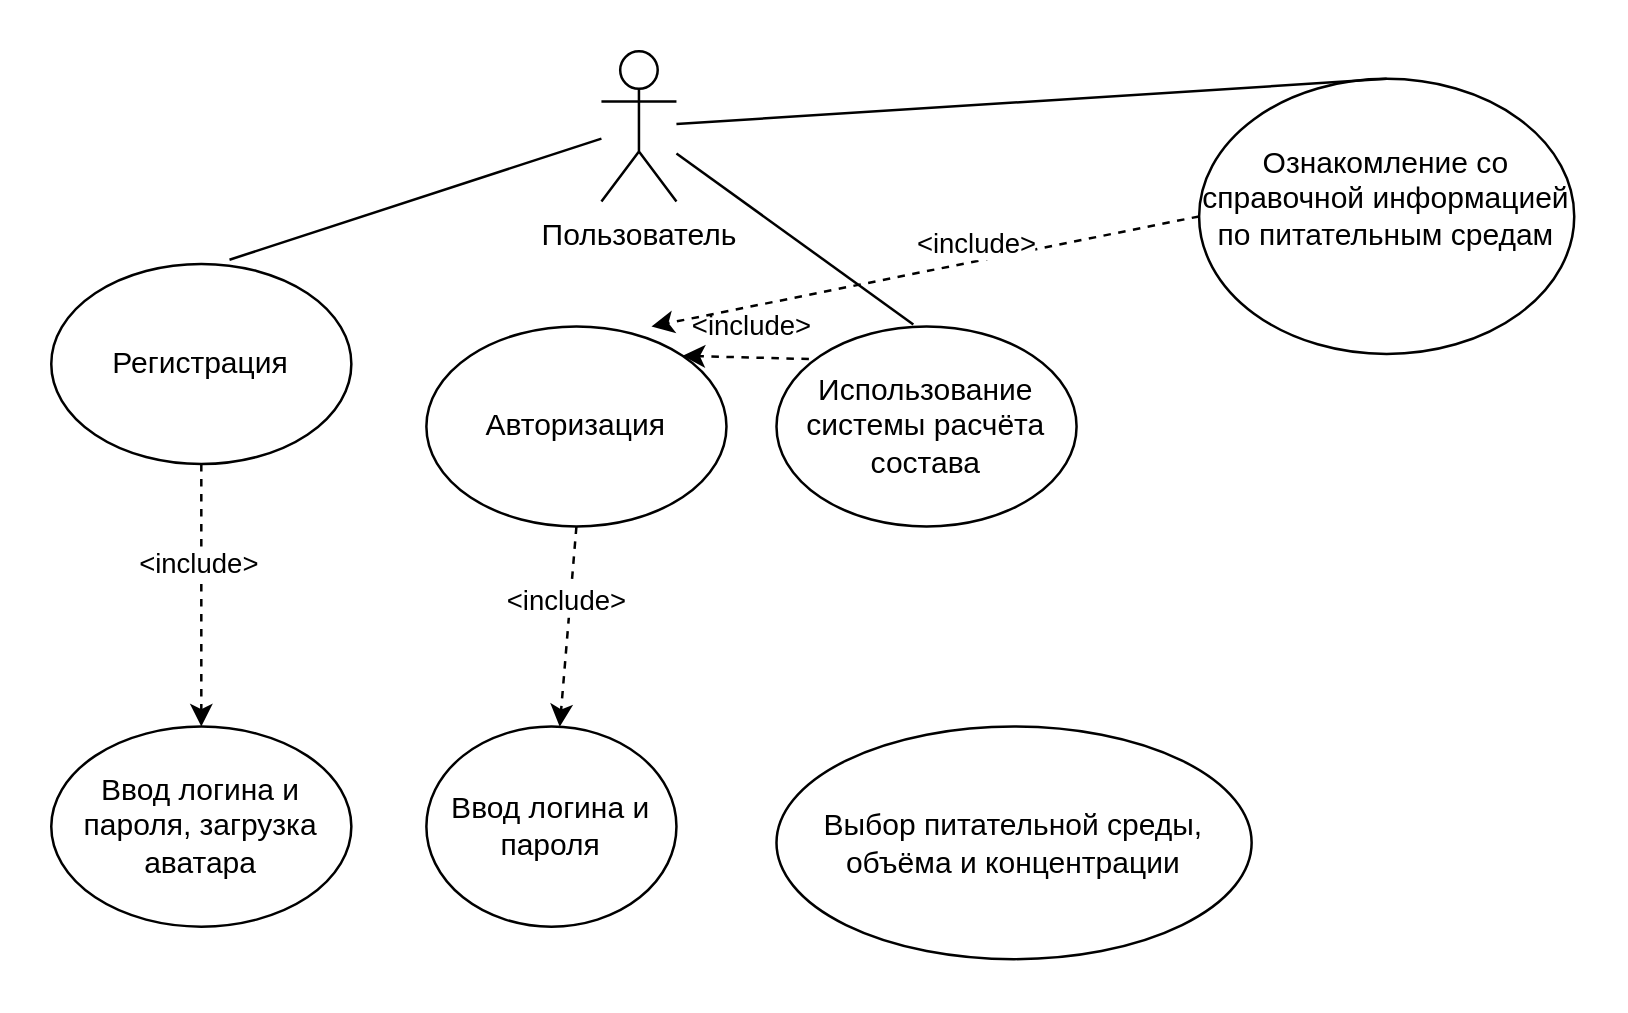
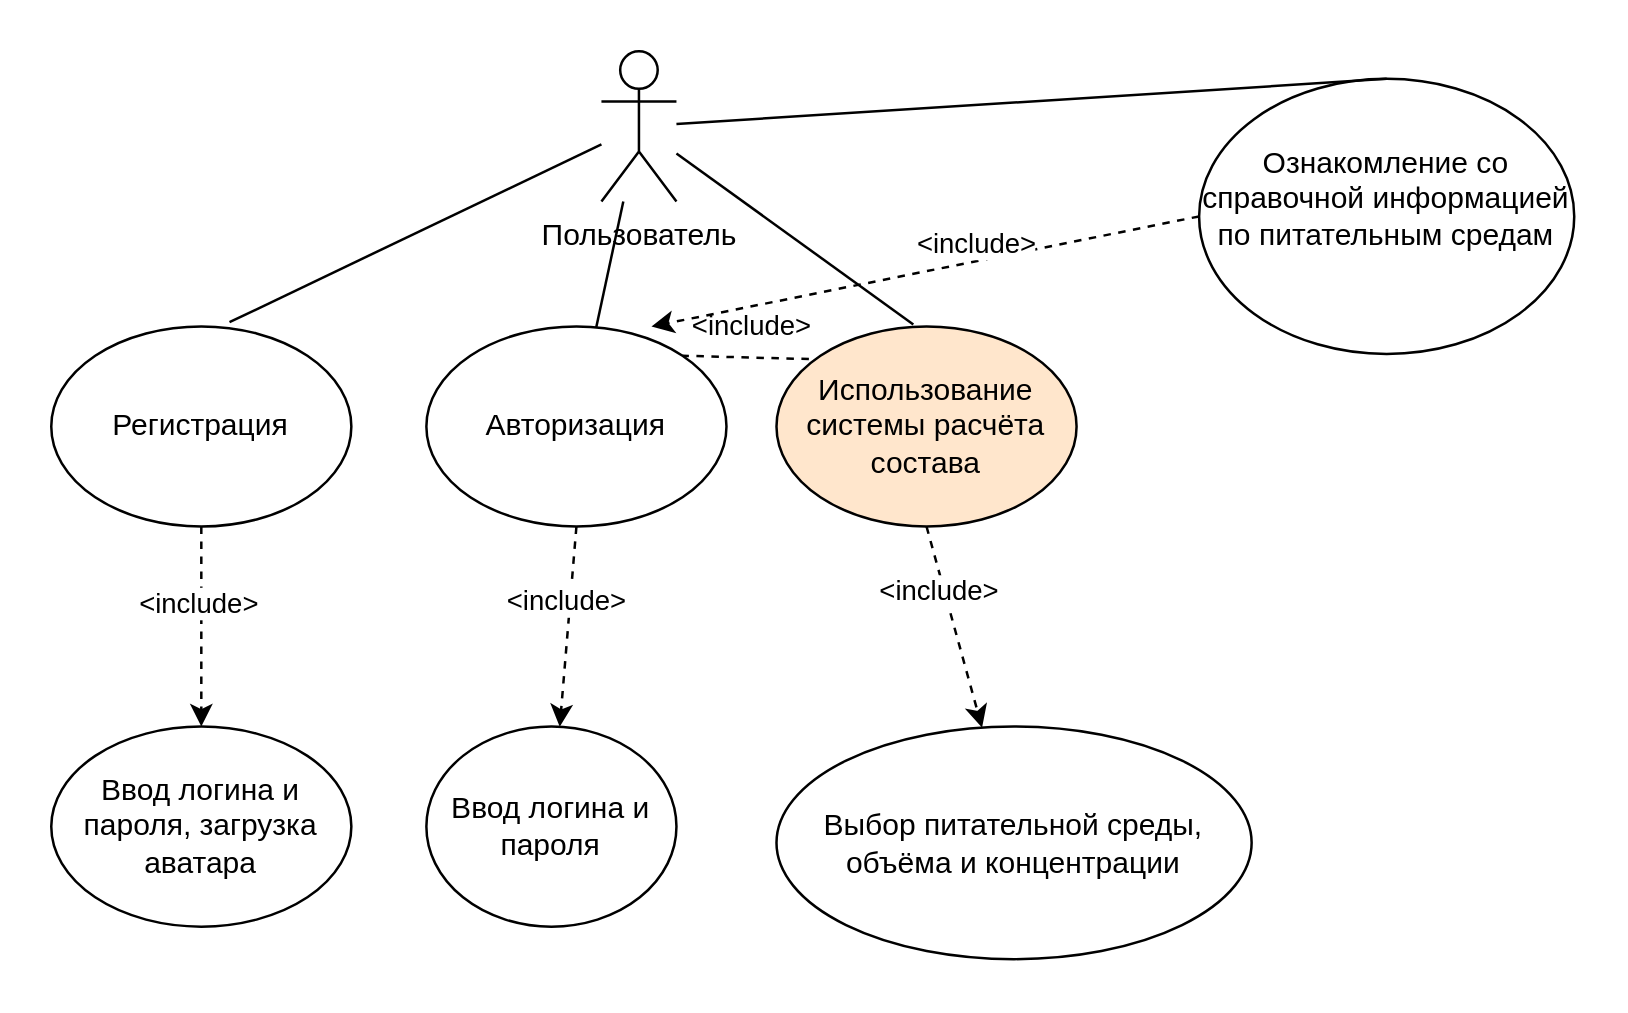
none -> (610, 264)
(700, 356) -> (693, 356)
(201, 364) -> (201, 426)
(926, 426) -> (926, 426)
none -> (964, 662)
